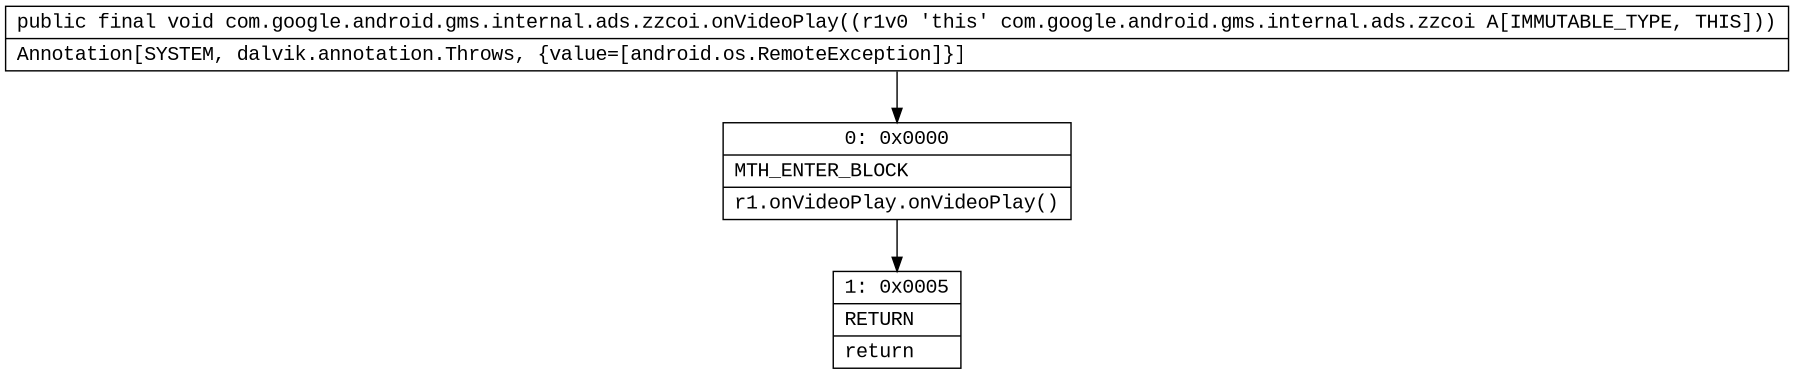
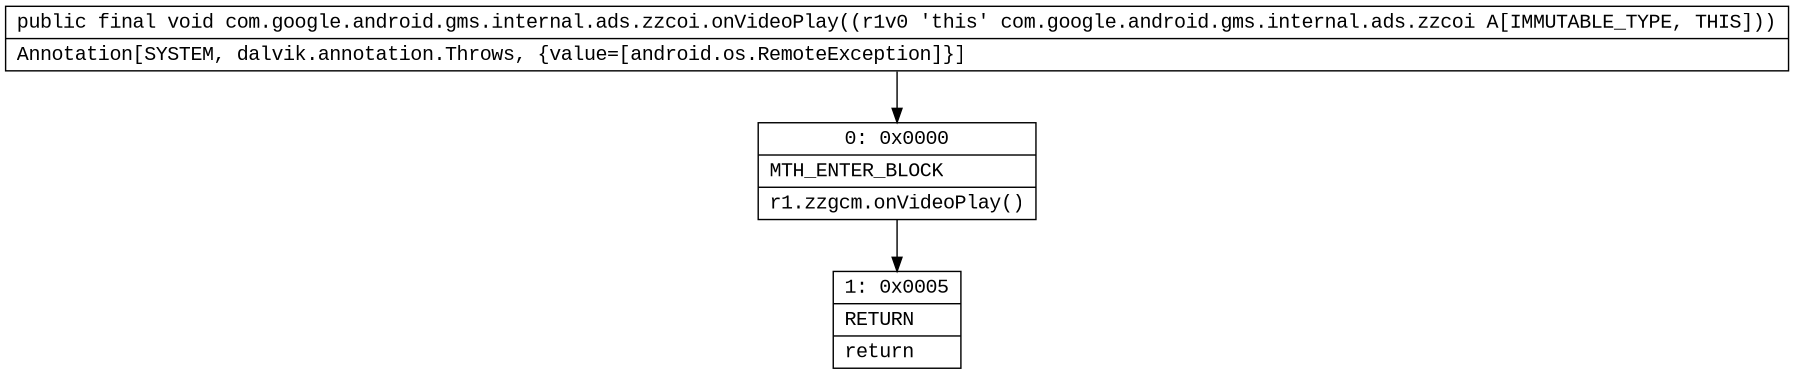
(897, 203) -> (897, 203)
